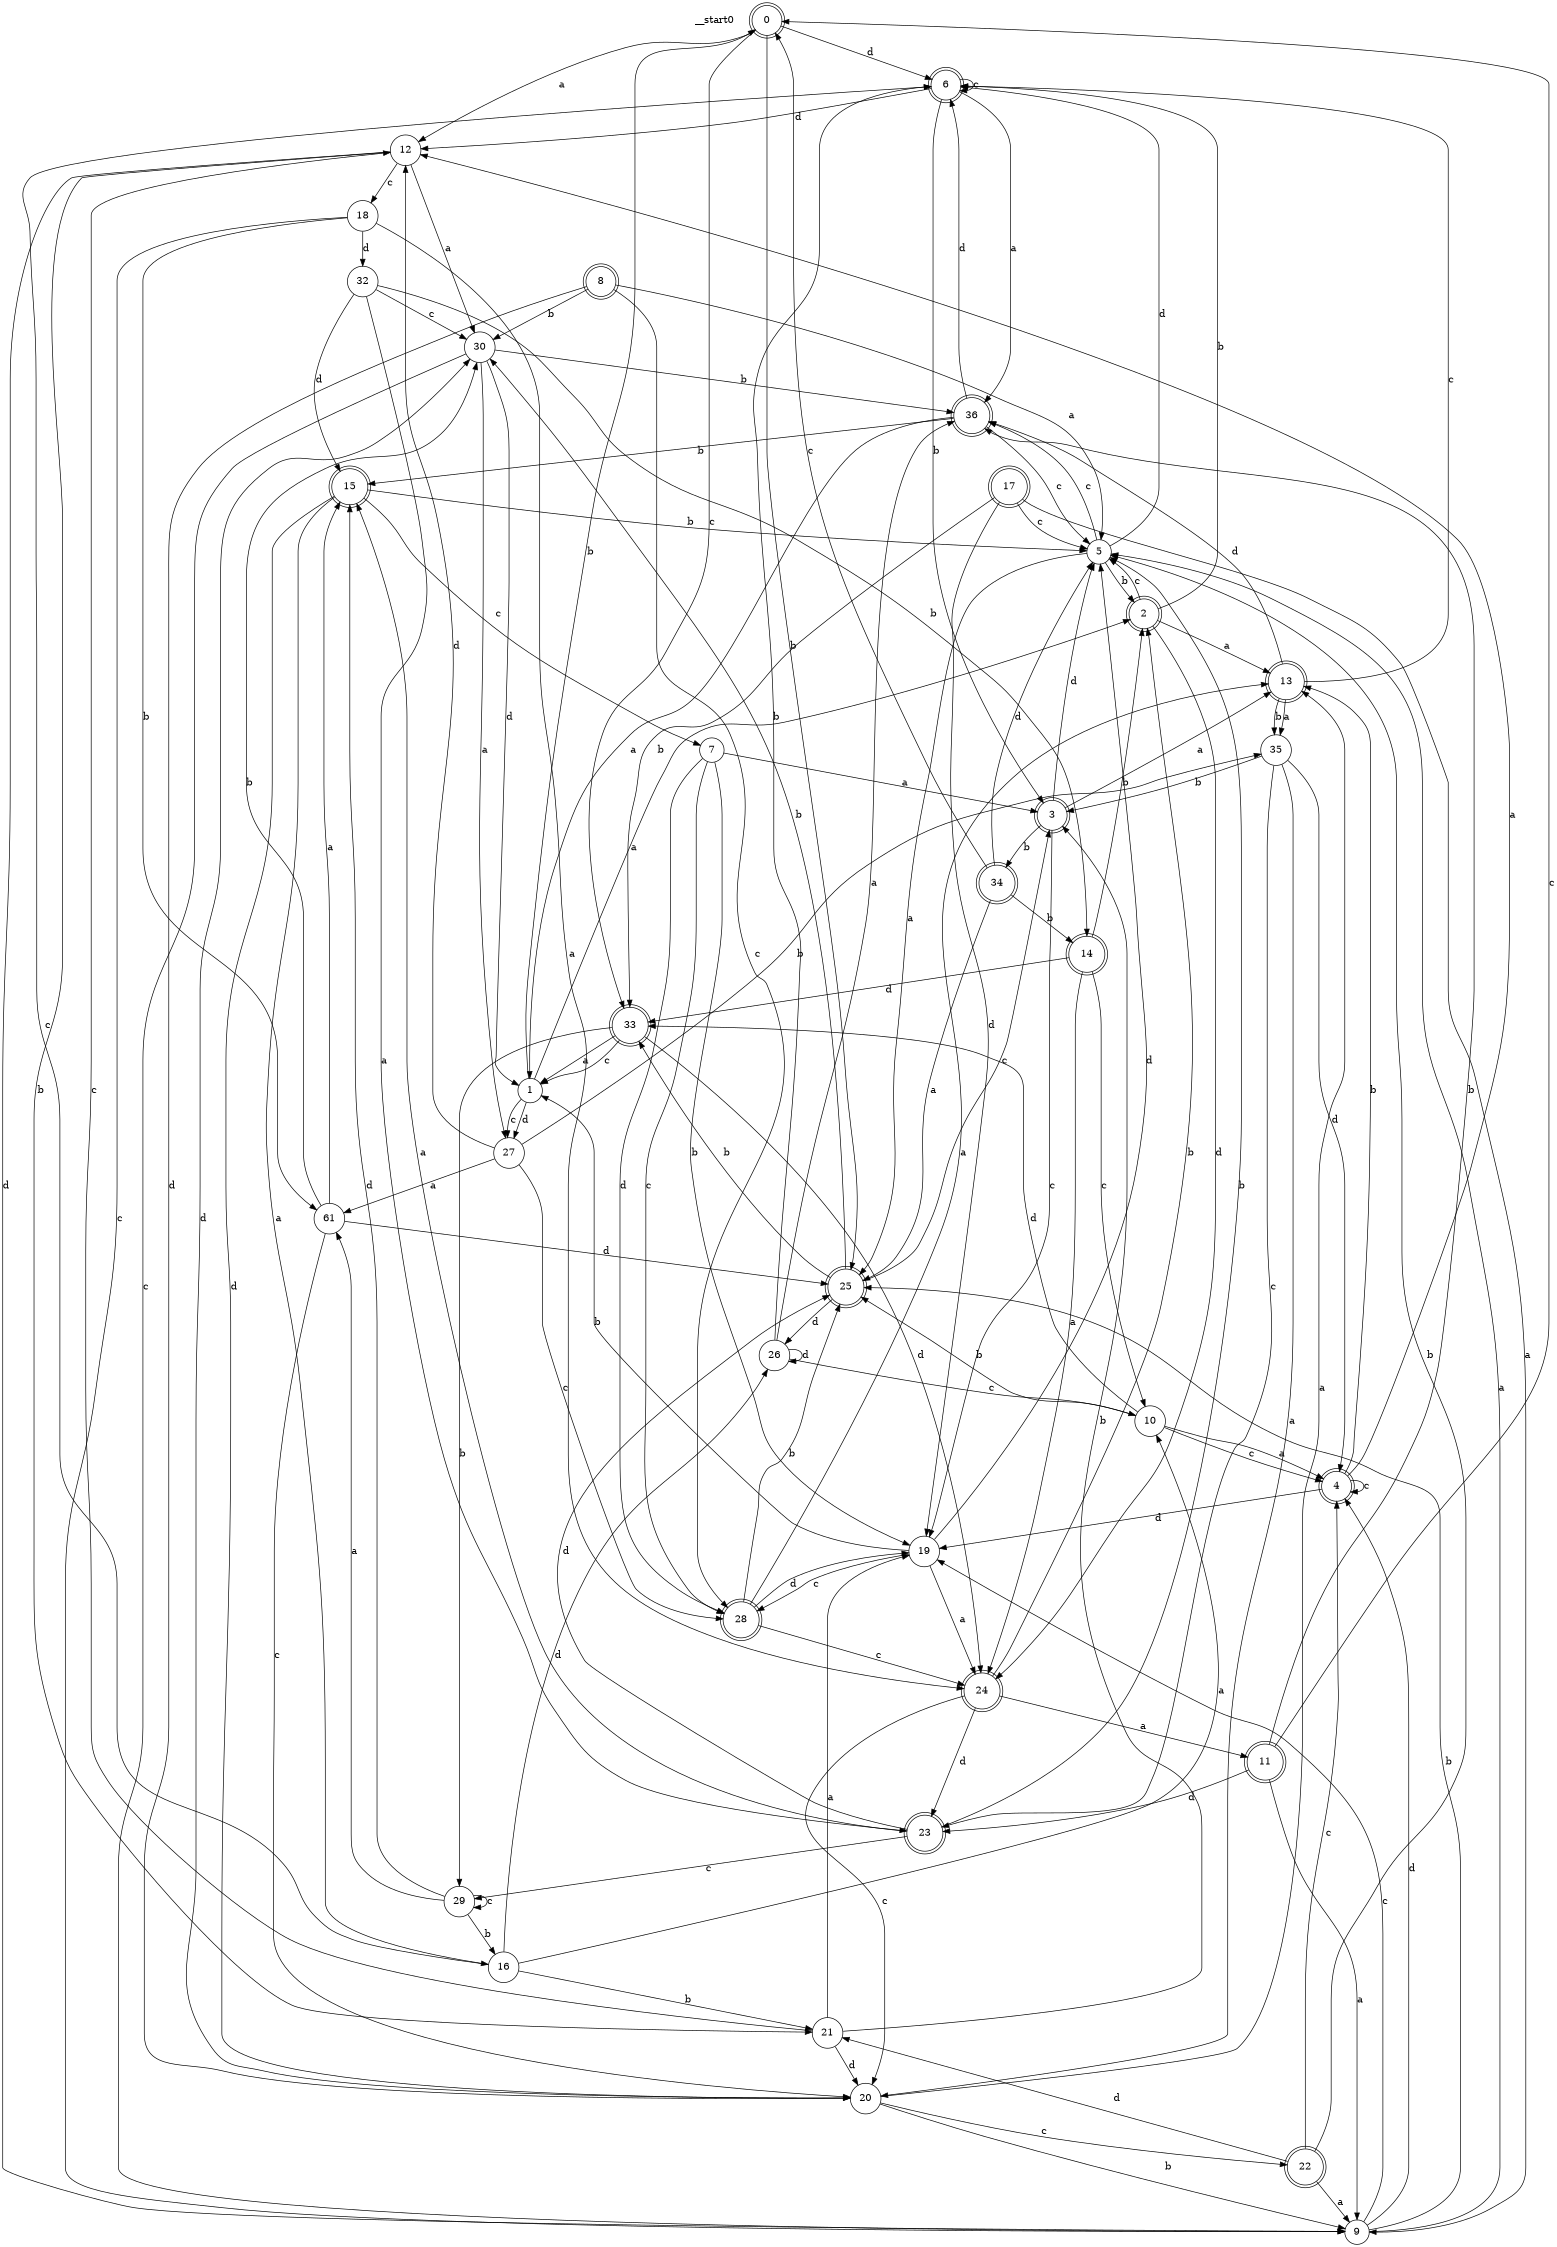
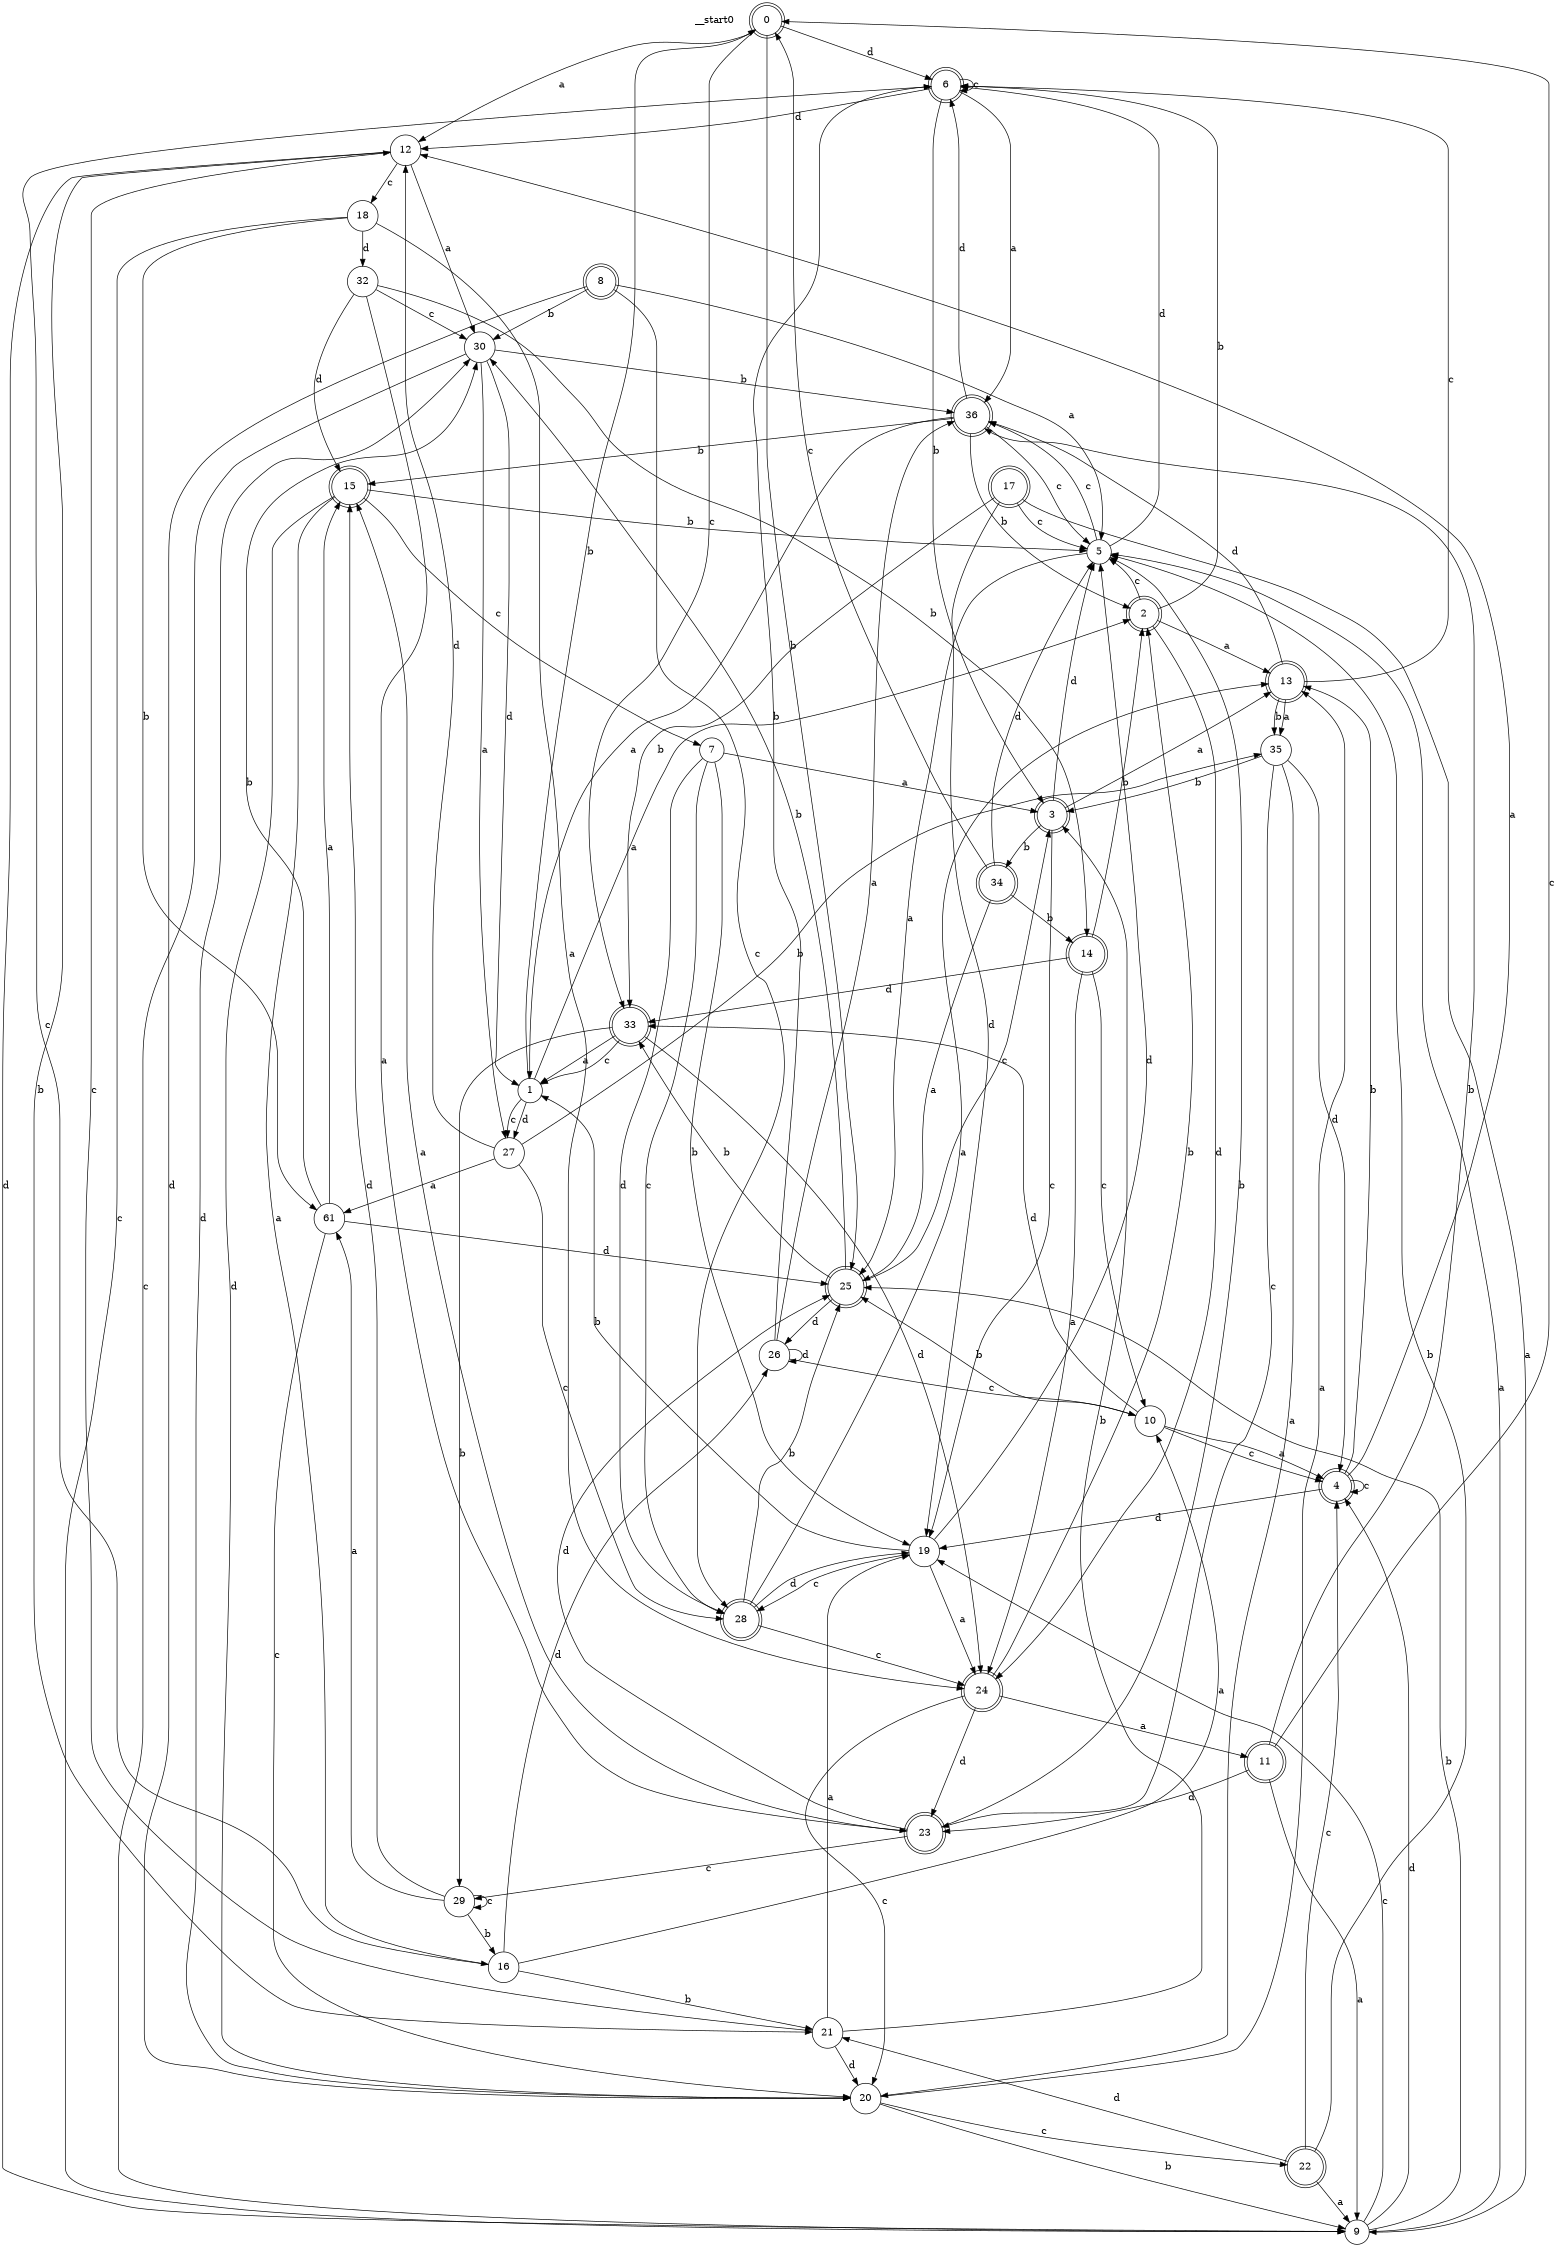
(1117, 580) -> (1018, 543)
